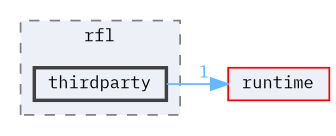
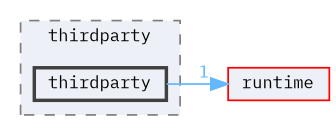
(100, 37) -> (100, 37)
